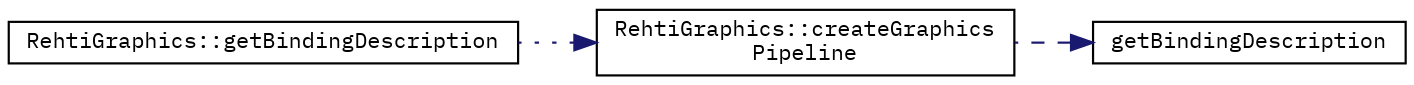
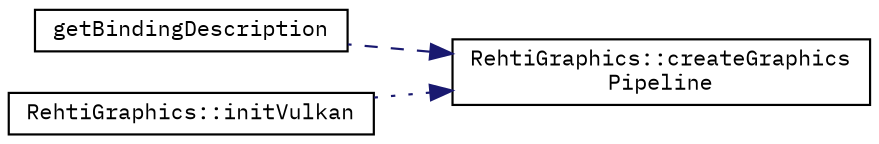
(263, 43) -> (191, 114)
(1043, 43) -> (389, 48)
